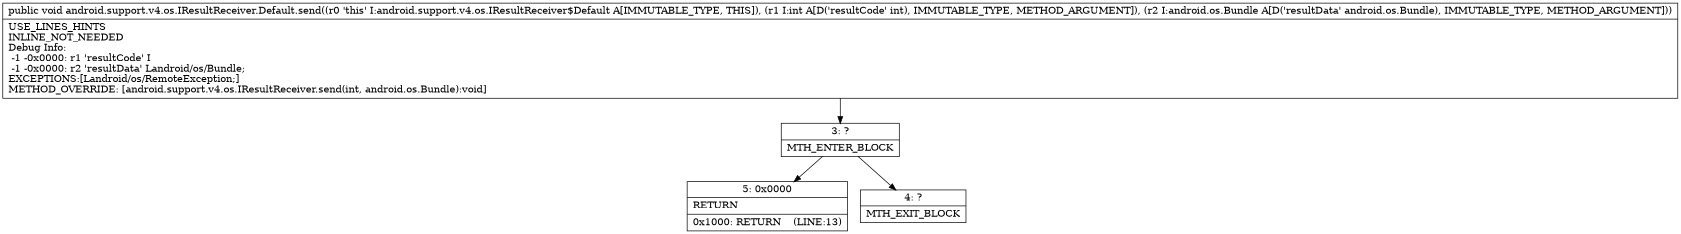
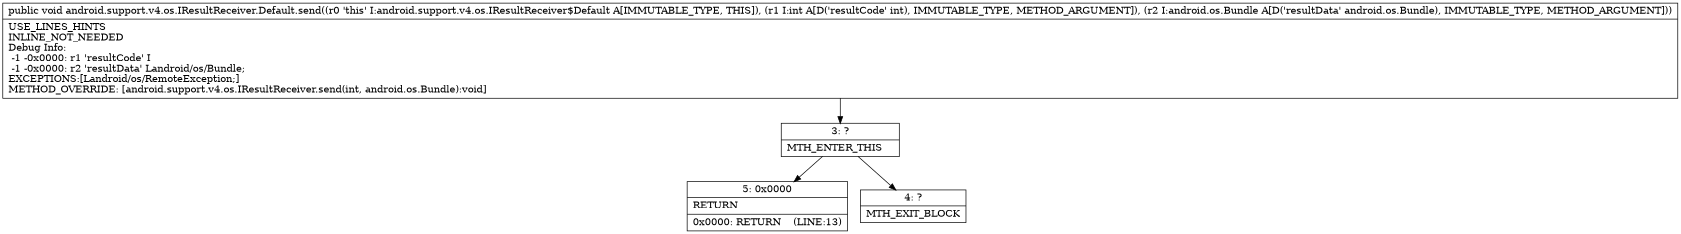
(840, 148) -> (835, 148)
(767, 222) -> (767, 222)
